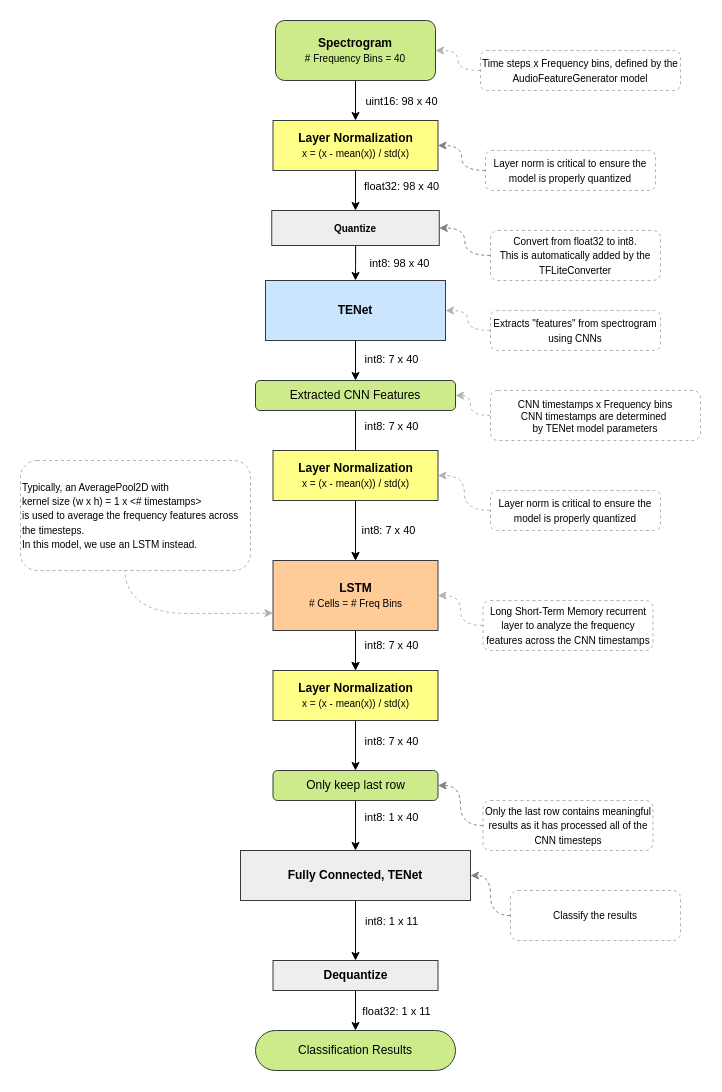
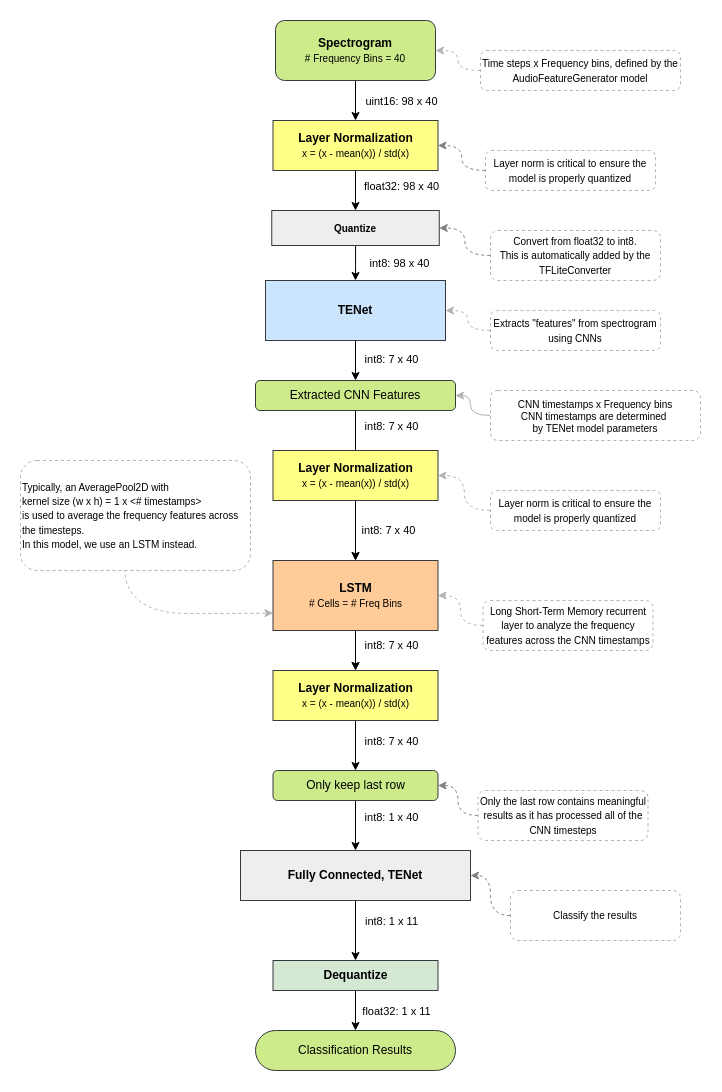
(474, 412) -> (474, 412)
(568, 826) -> (563, 816)
(356, 976) -> (356, 976)
